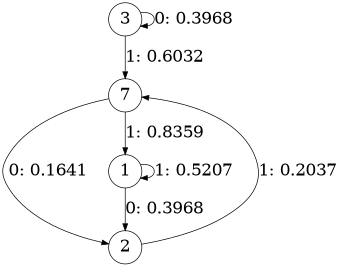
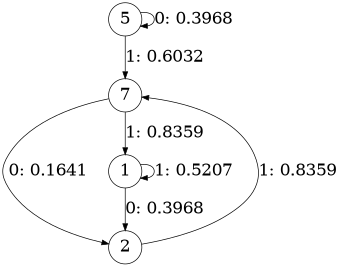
(125, 19) -> (125, 19)
(305, 171) -> (305, 171)
